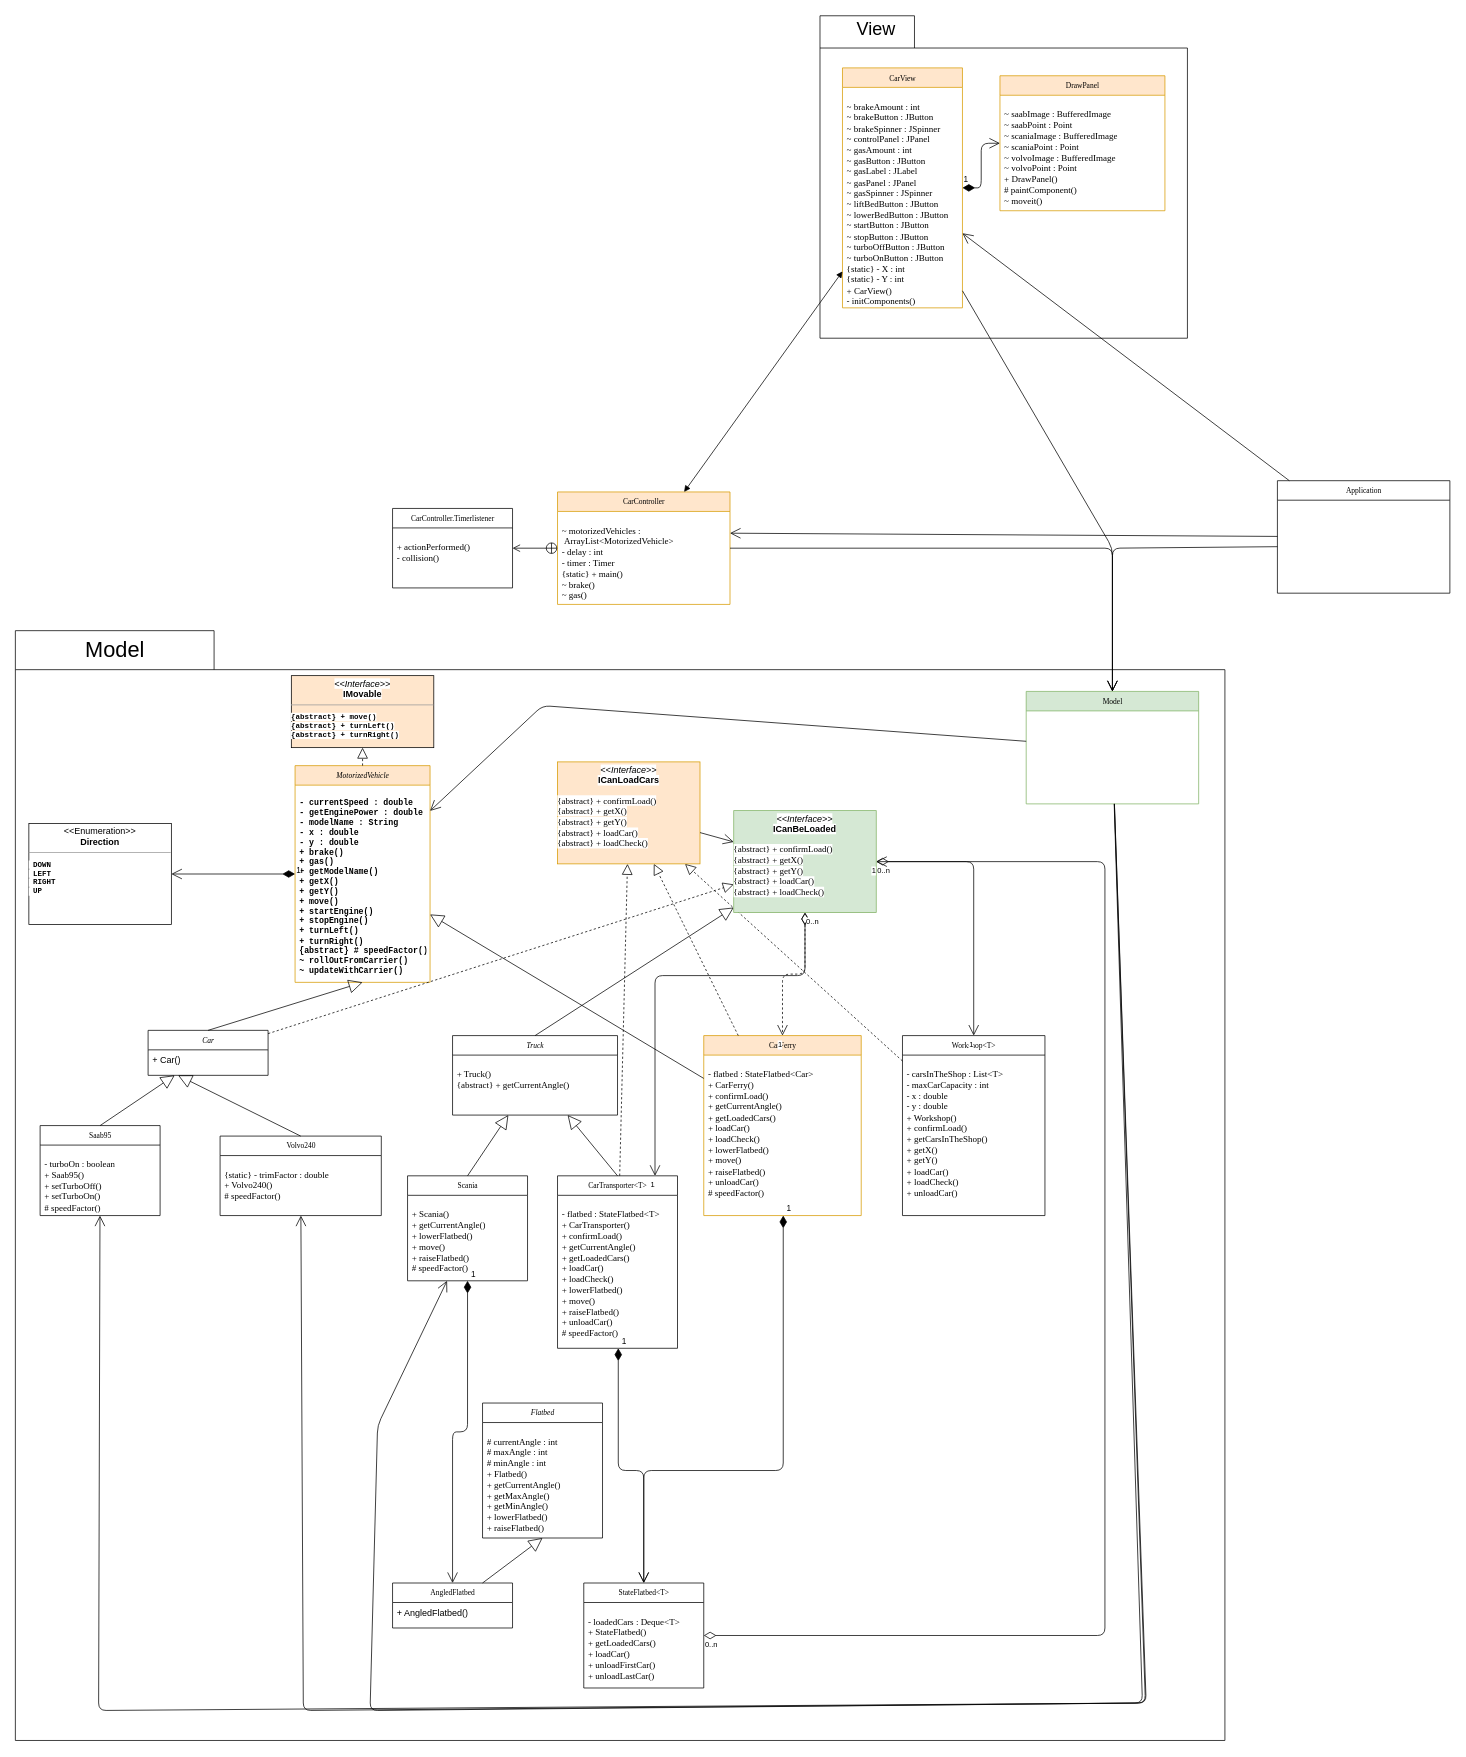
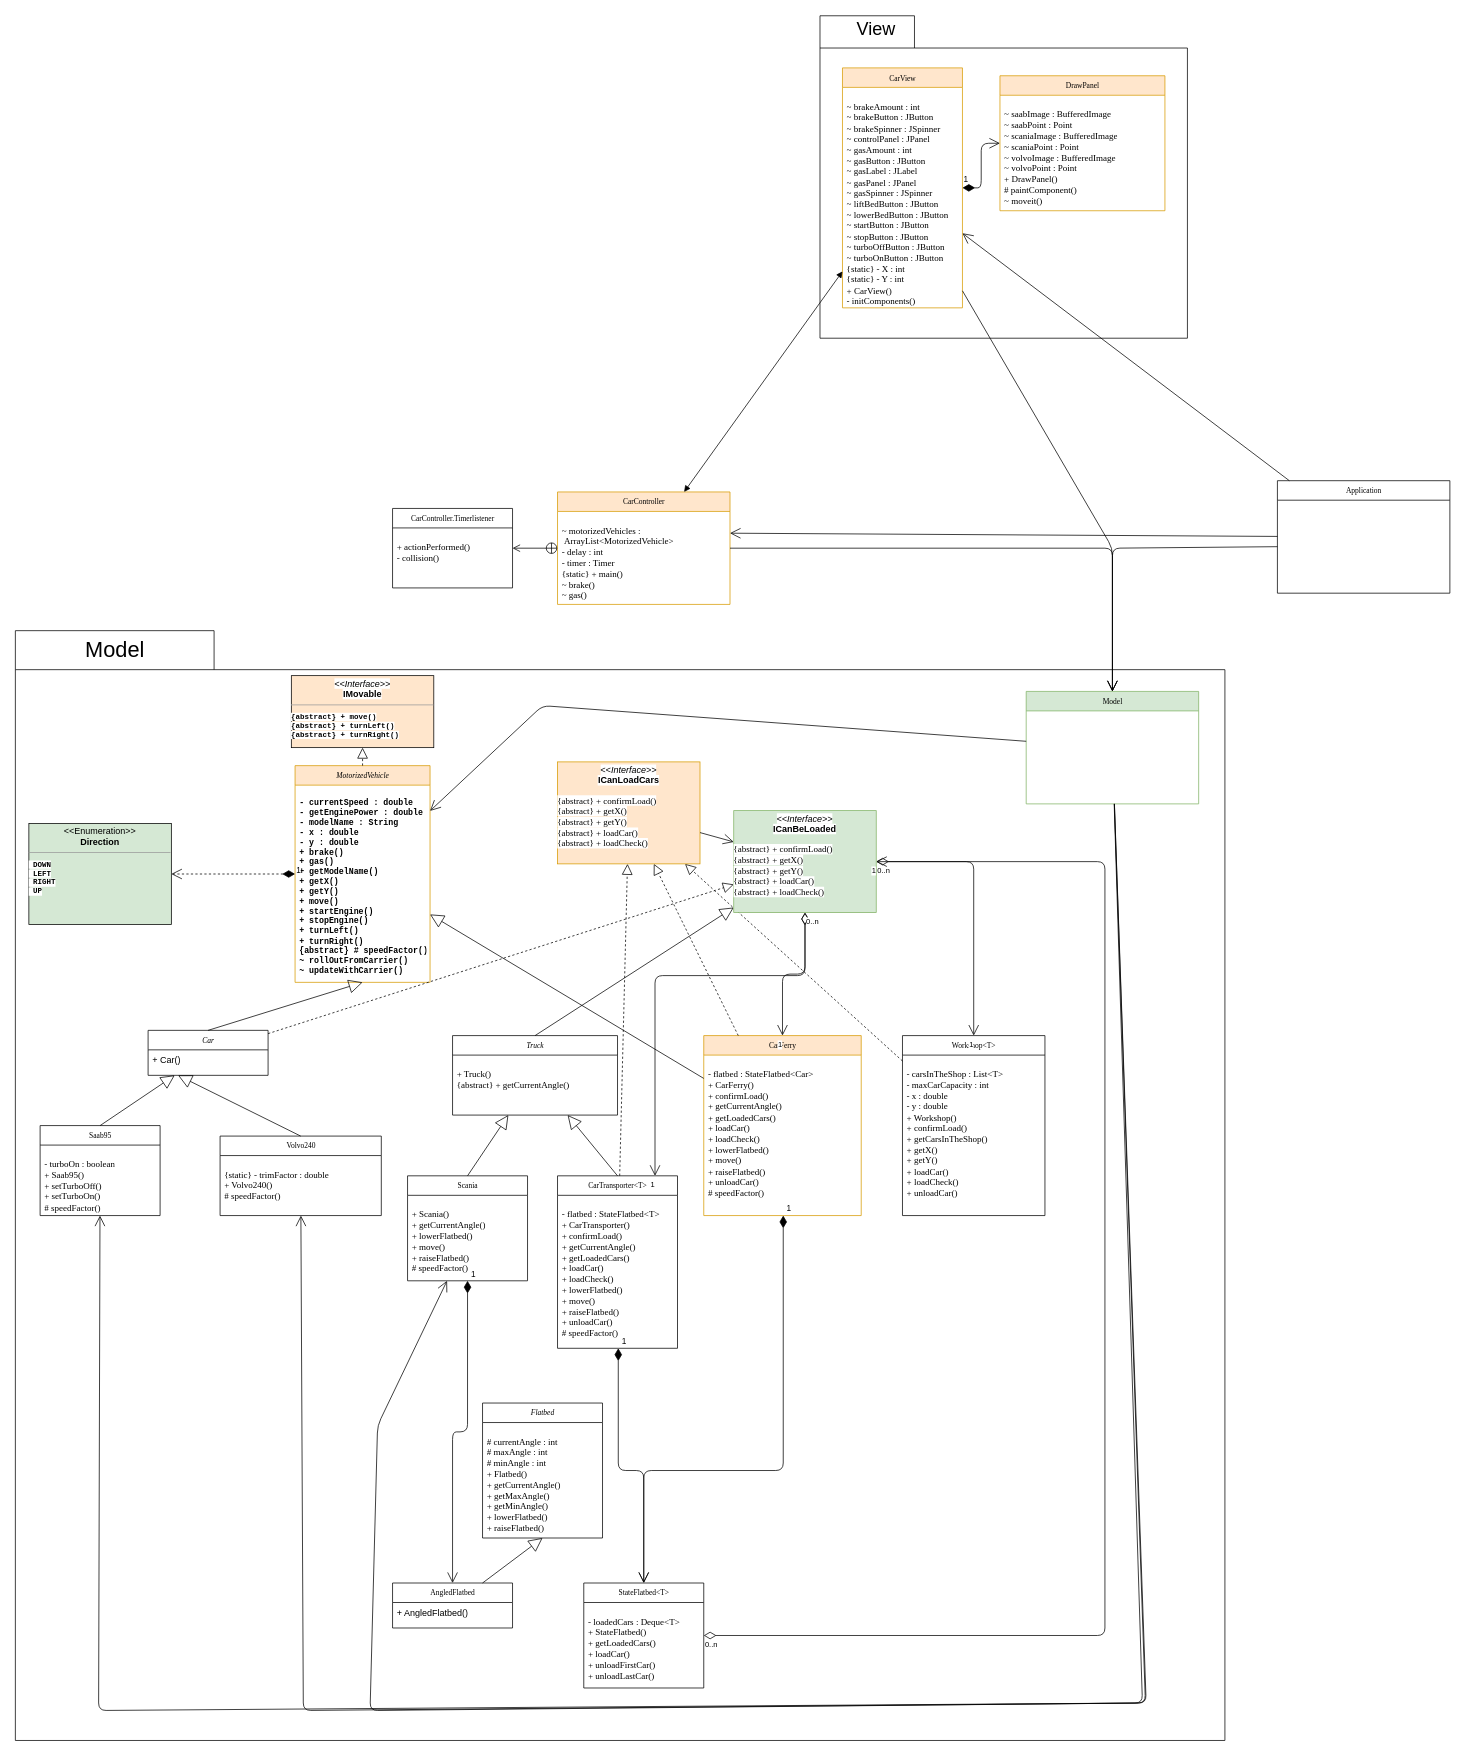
(100, 874) -> (100, 874)
(228, 874) -> (228, 874)
(783, 1006) -> (783, 1006)
